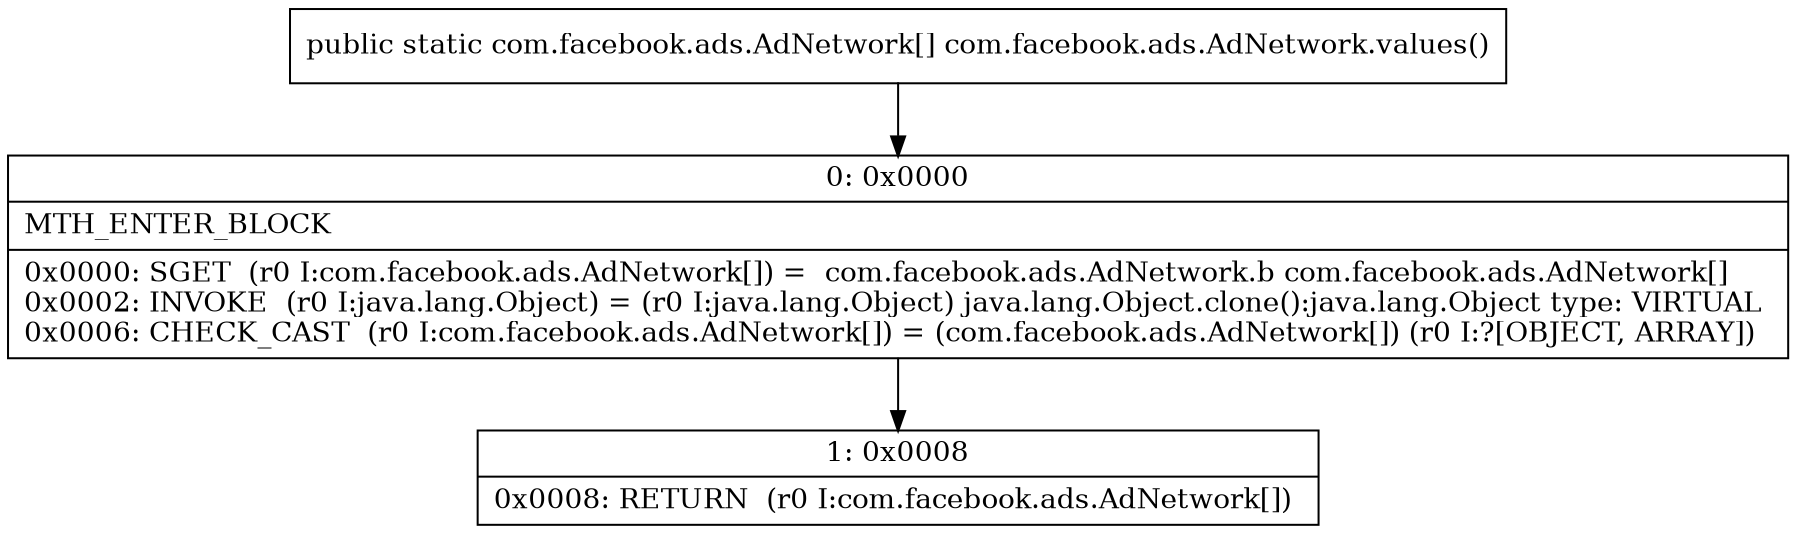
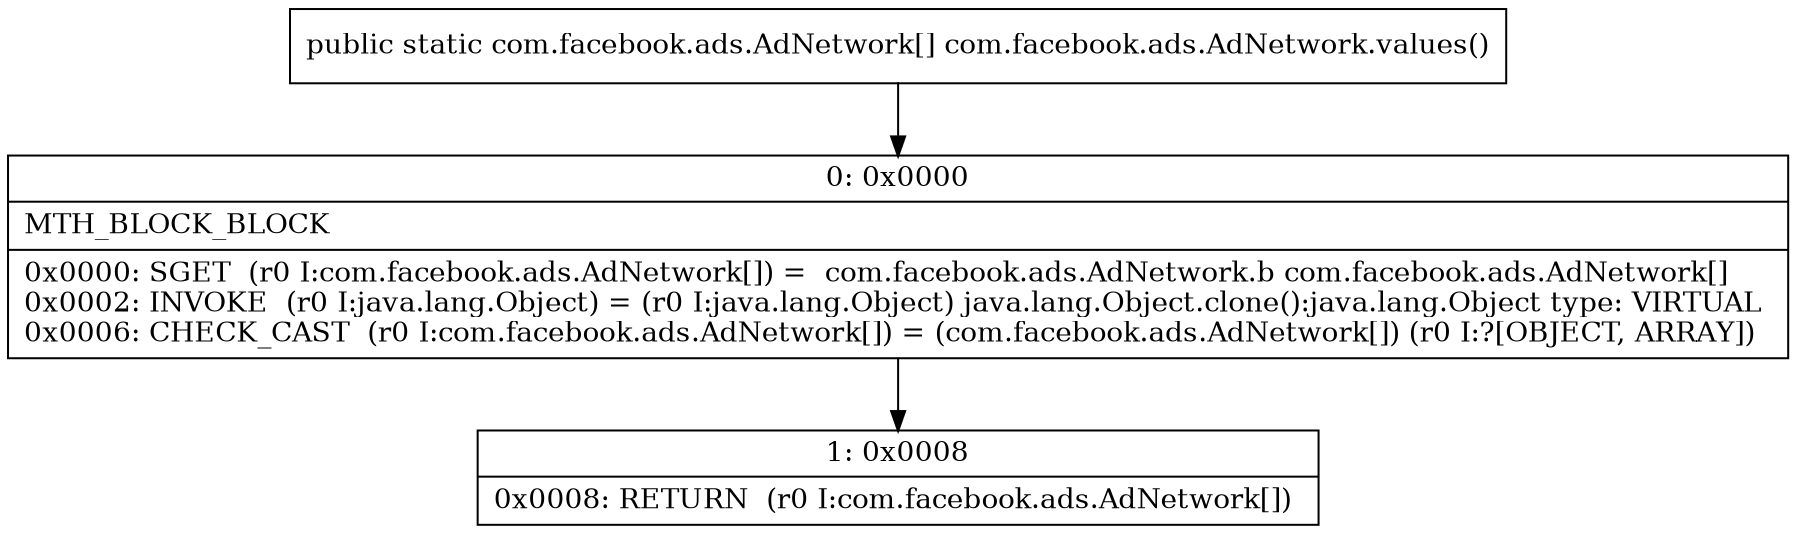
(179, 225) -> (178, 225)
